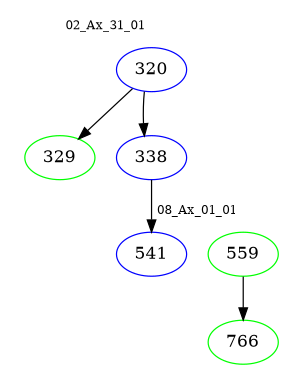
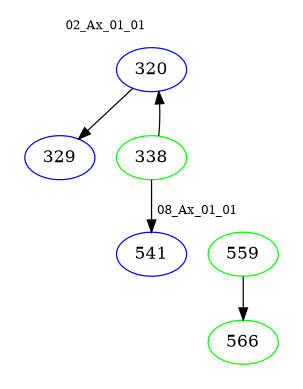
(106, 26) -> (106, 26)
(143, 108) -> (160, 120)
(60, 158) -> (60, 158)
(152, 158) -> (152, 158)
(243, 342) -> (243, 342)
